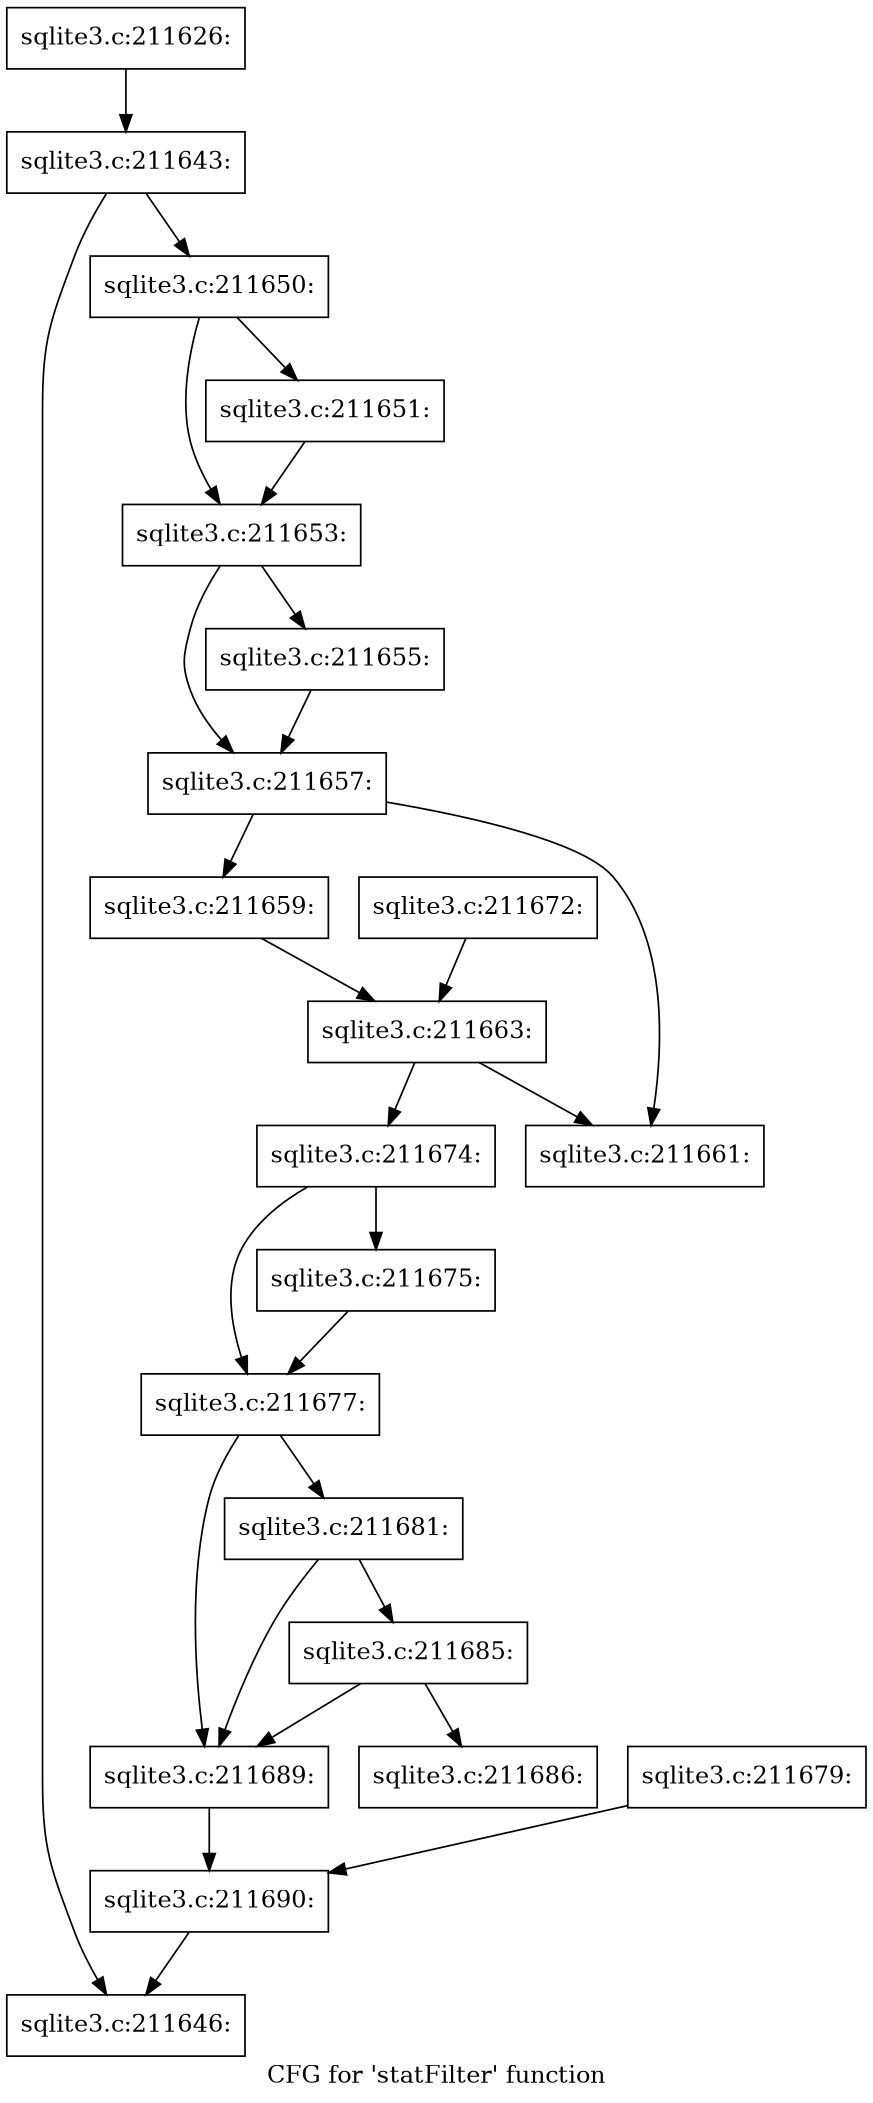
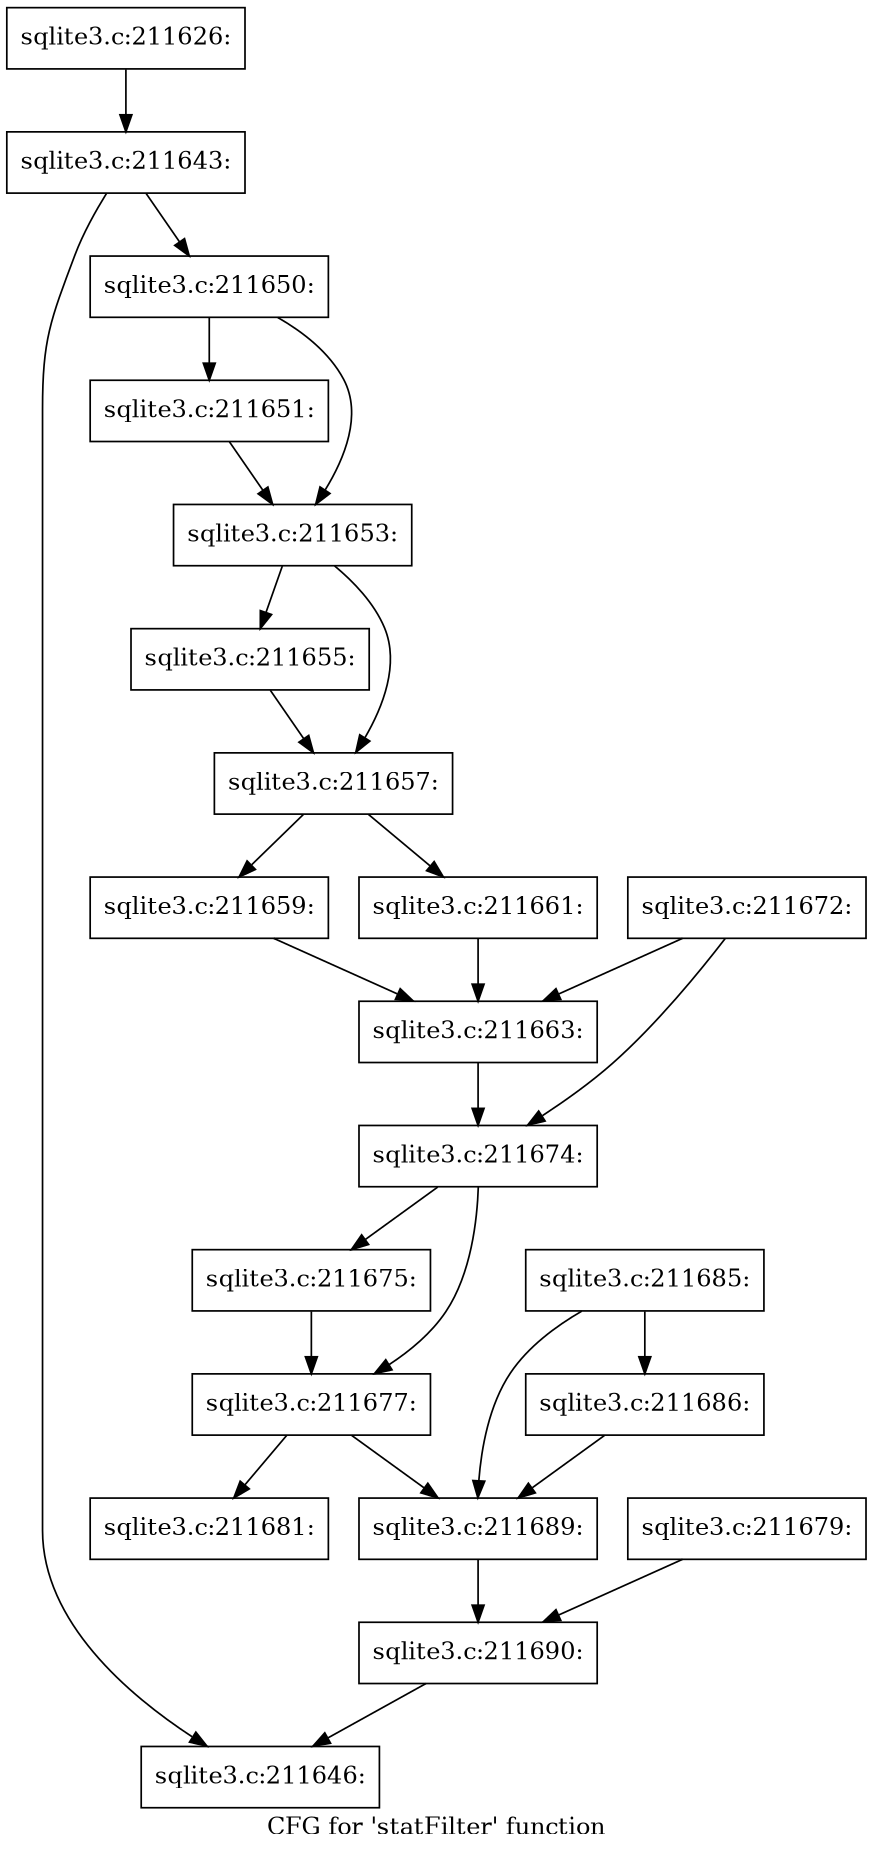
none -> (642, 1036)
(528, 1090) -> (478, 961)
(372, 1583) -> none
(264, 1640) -> (568, 1462)
